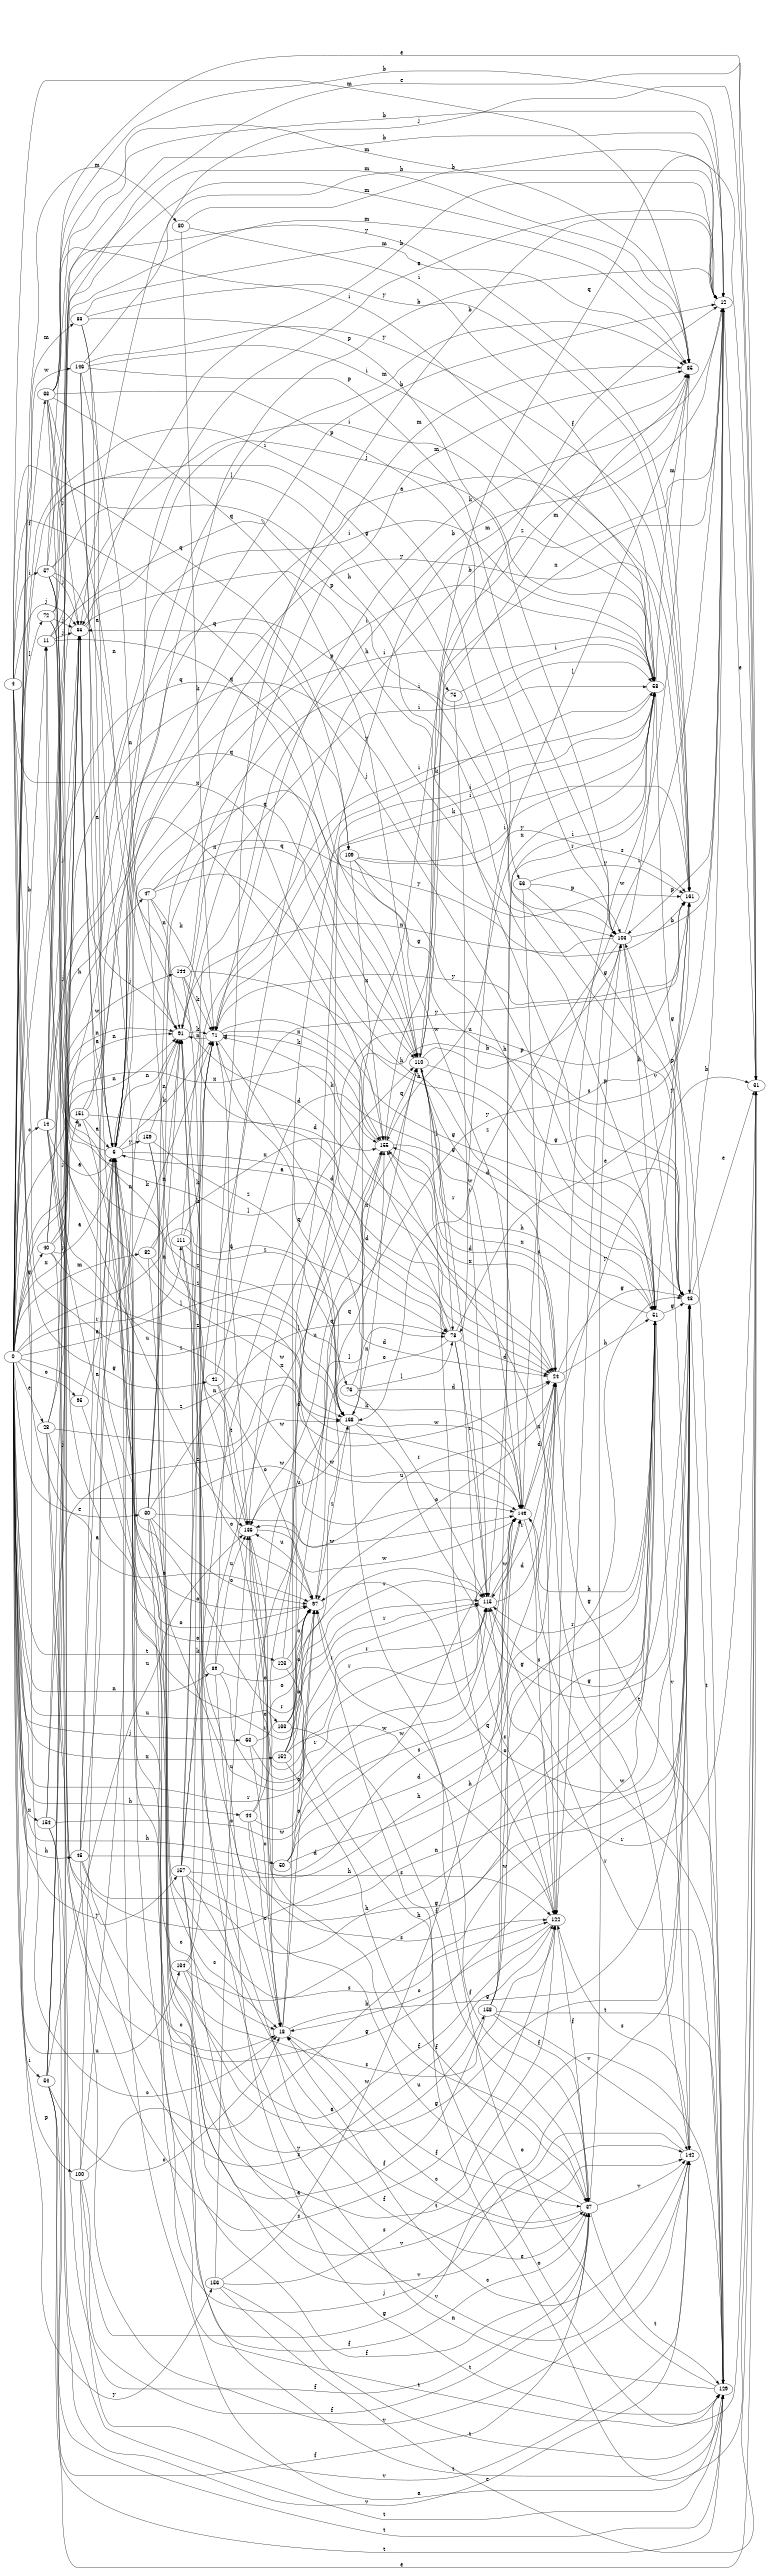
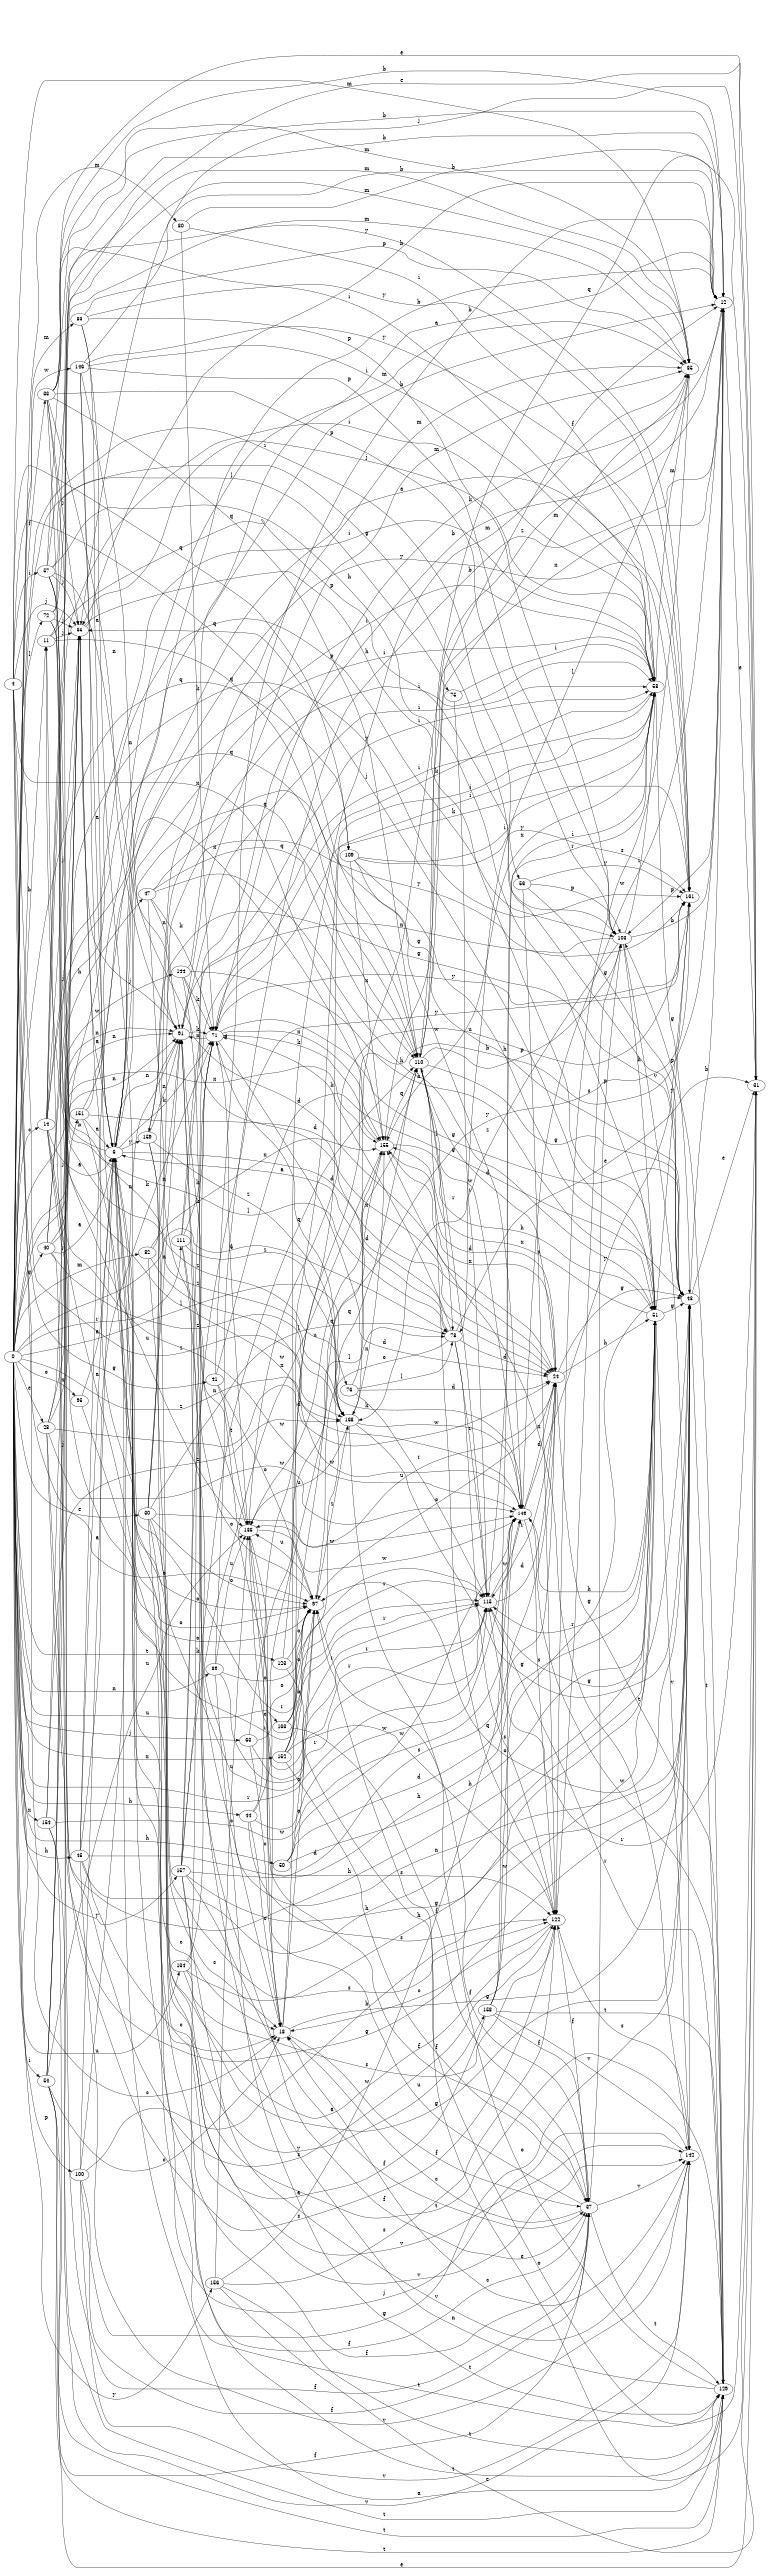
(384, 244) -> (384, 244)
(184, 462) -> (247, 528)
none -> (293, 850)
none -> (442, 965)
(69, 1227) -> (69, 1274)
